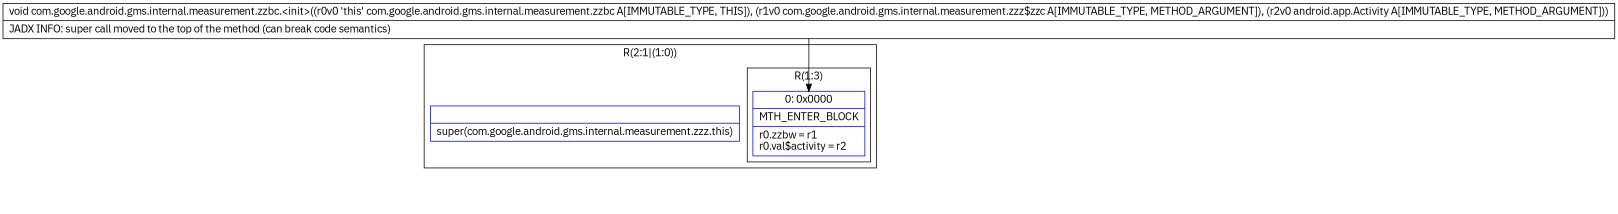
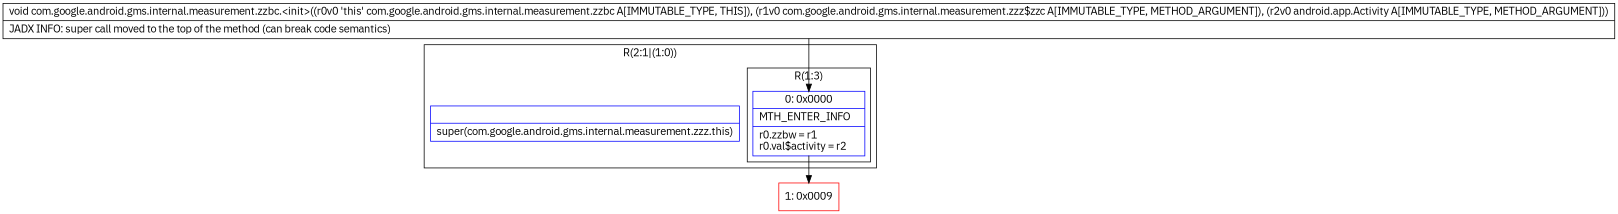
(809, 117) -> (805, 117)
none -> (809, 197)
